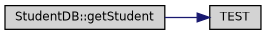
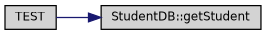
(181, 17) -> (72, 17)
